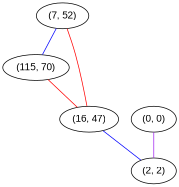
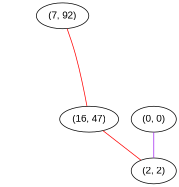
(63, 16) -> (63, 16)
(36, 67) -> none
(122, 145) -> (122, 145)
